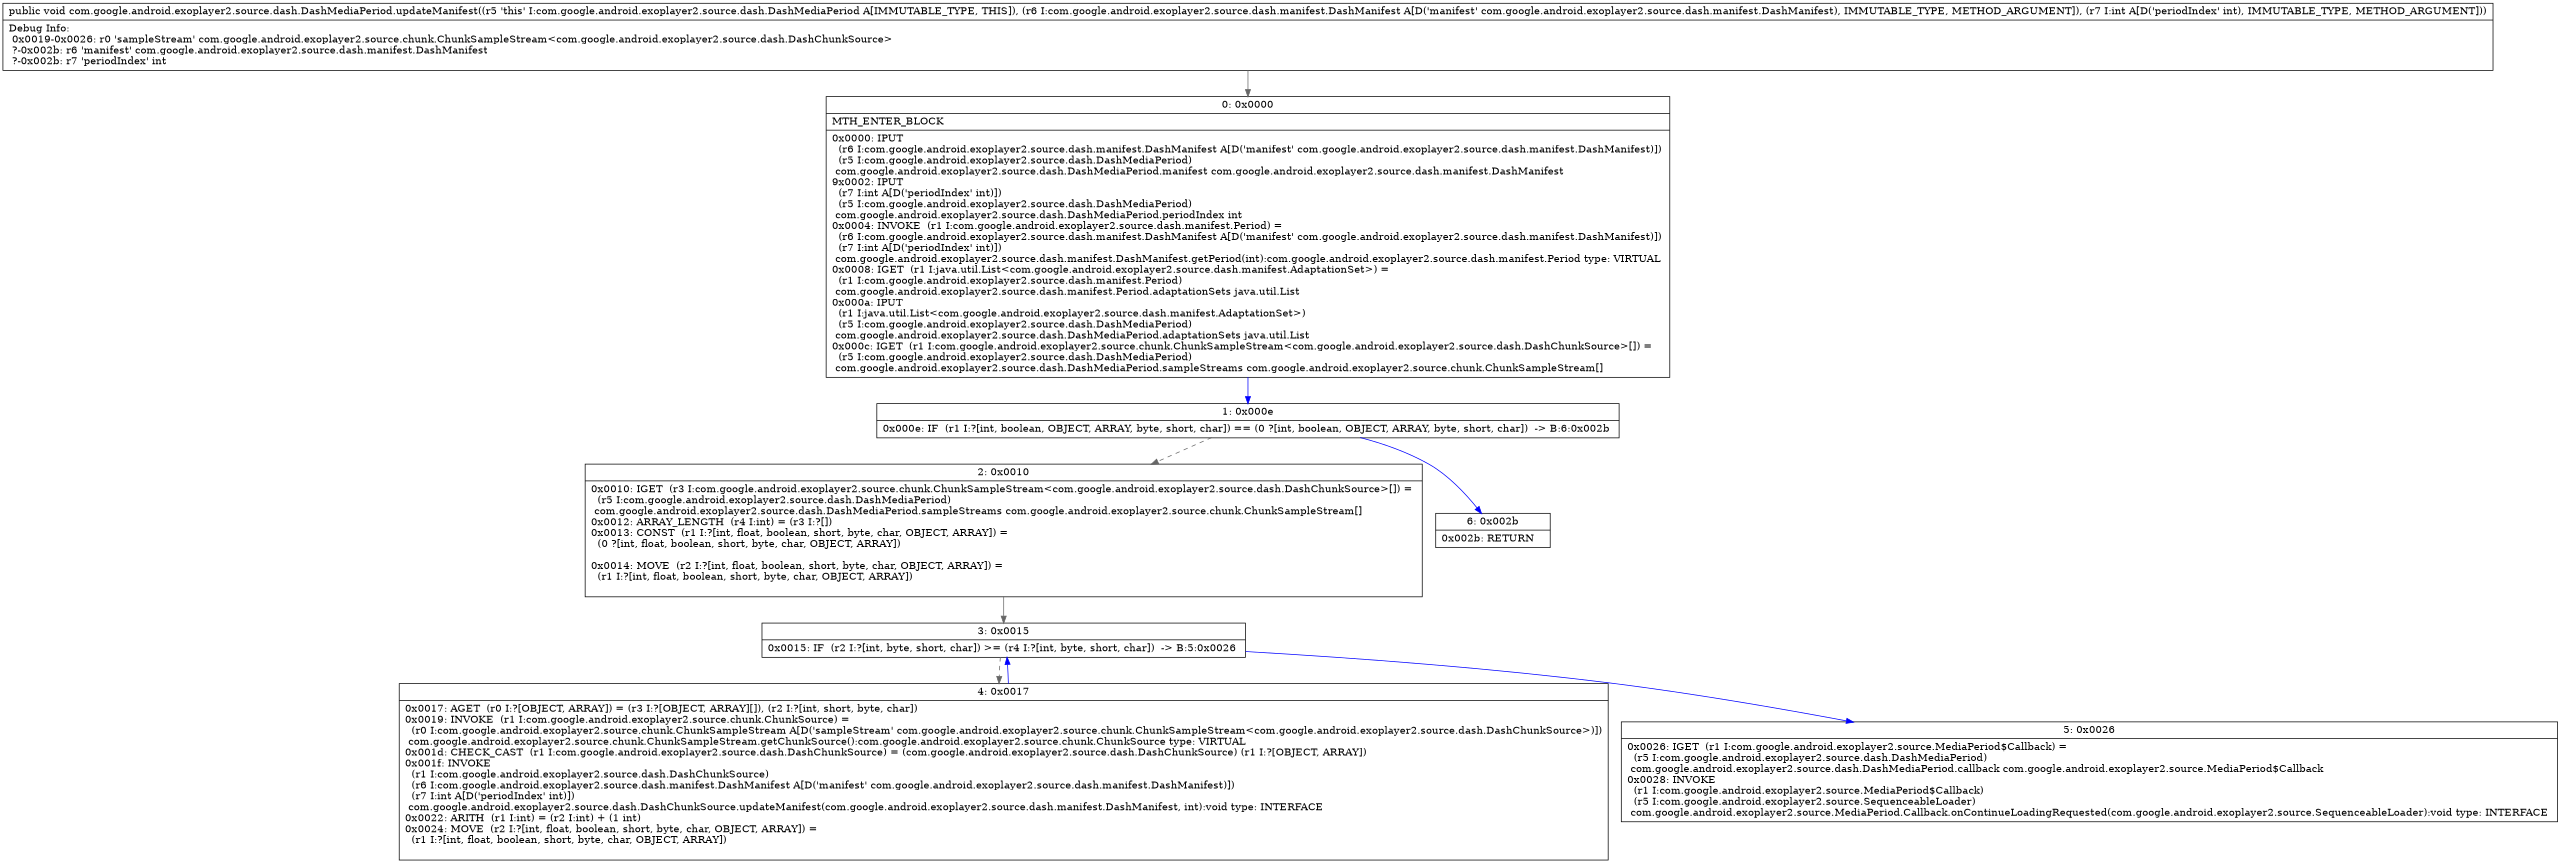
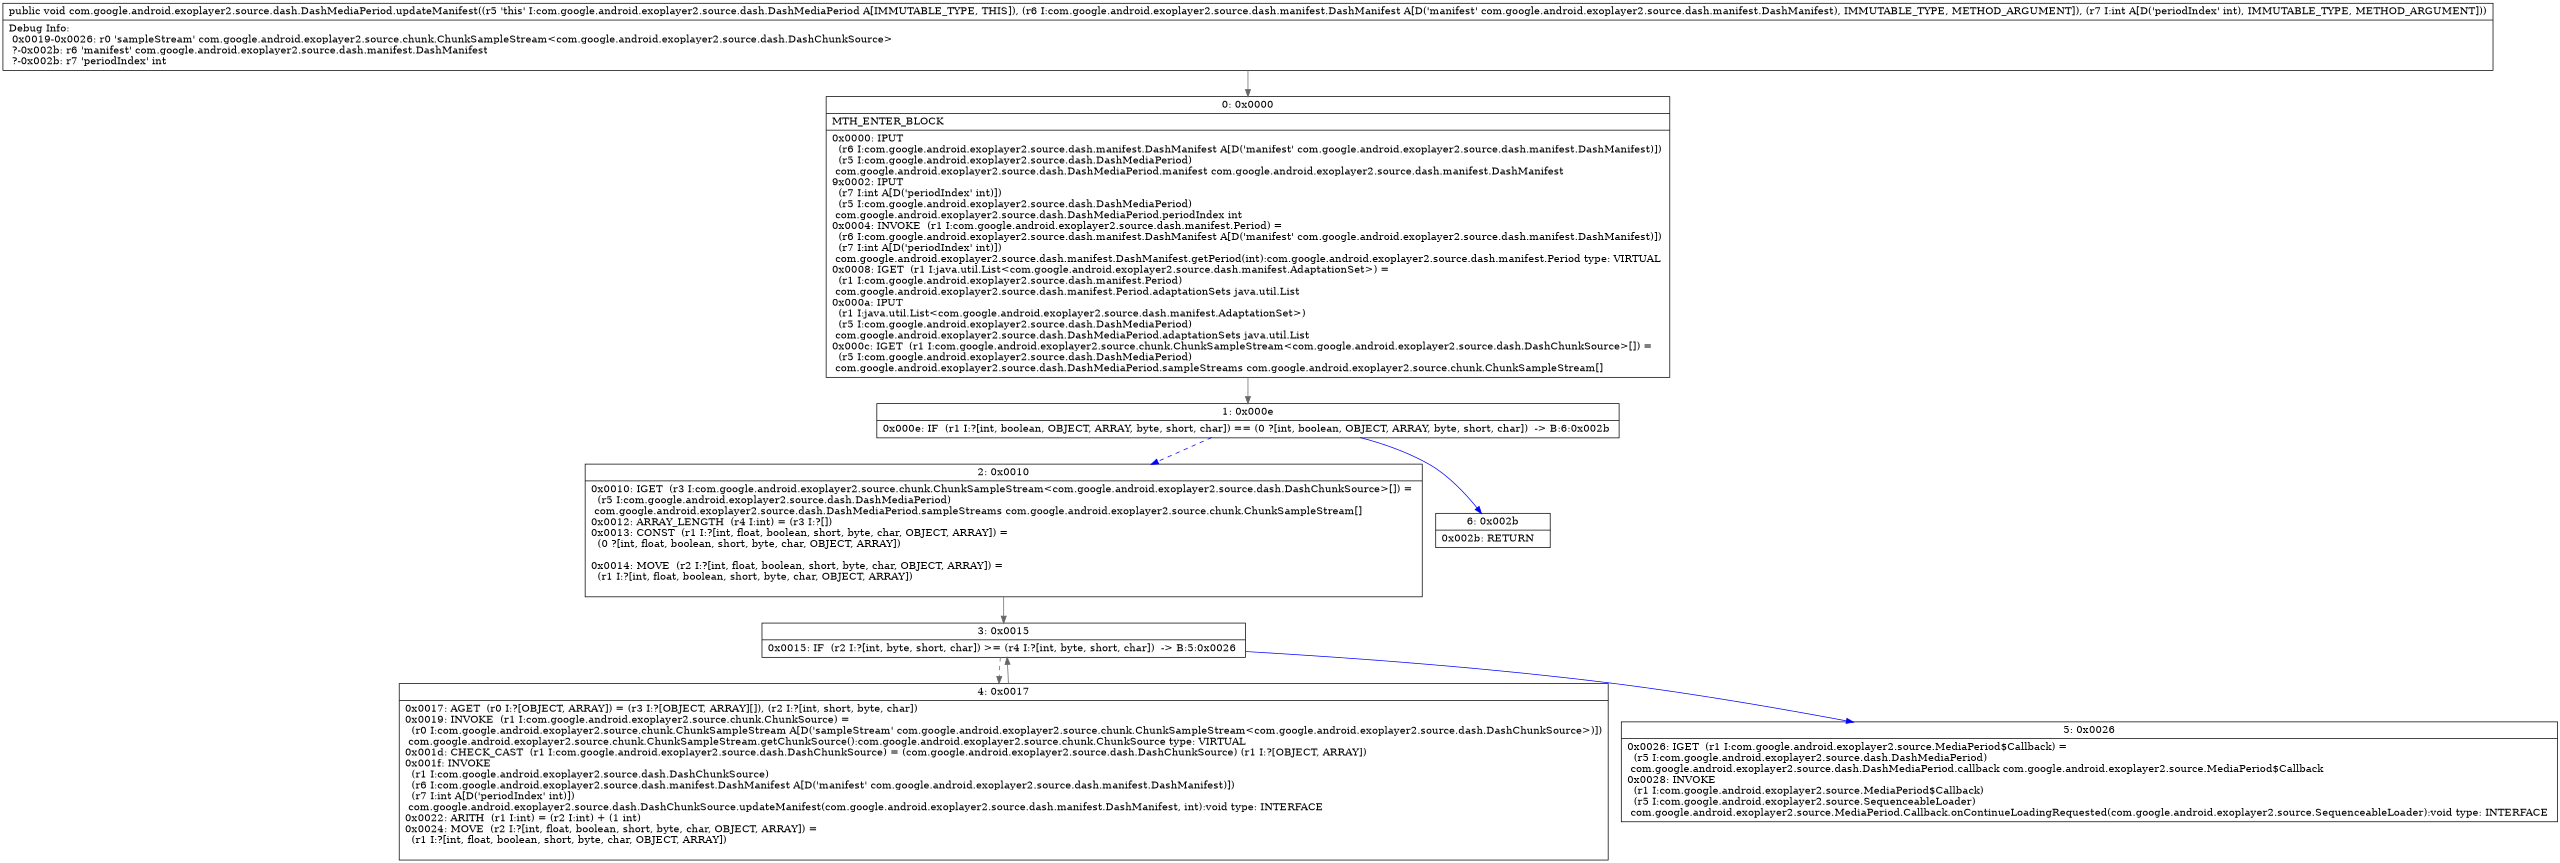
(1248, 387) -> (1248, 387)
(1185, 449) -> (1185, 449)
(1008, 674) -> (1008, 674)
